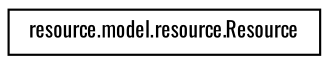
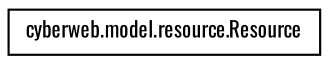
(164, 32) -> (164, 32)
